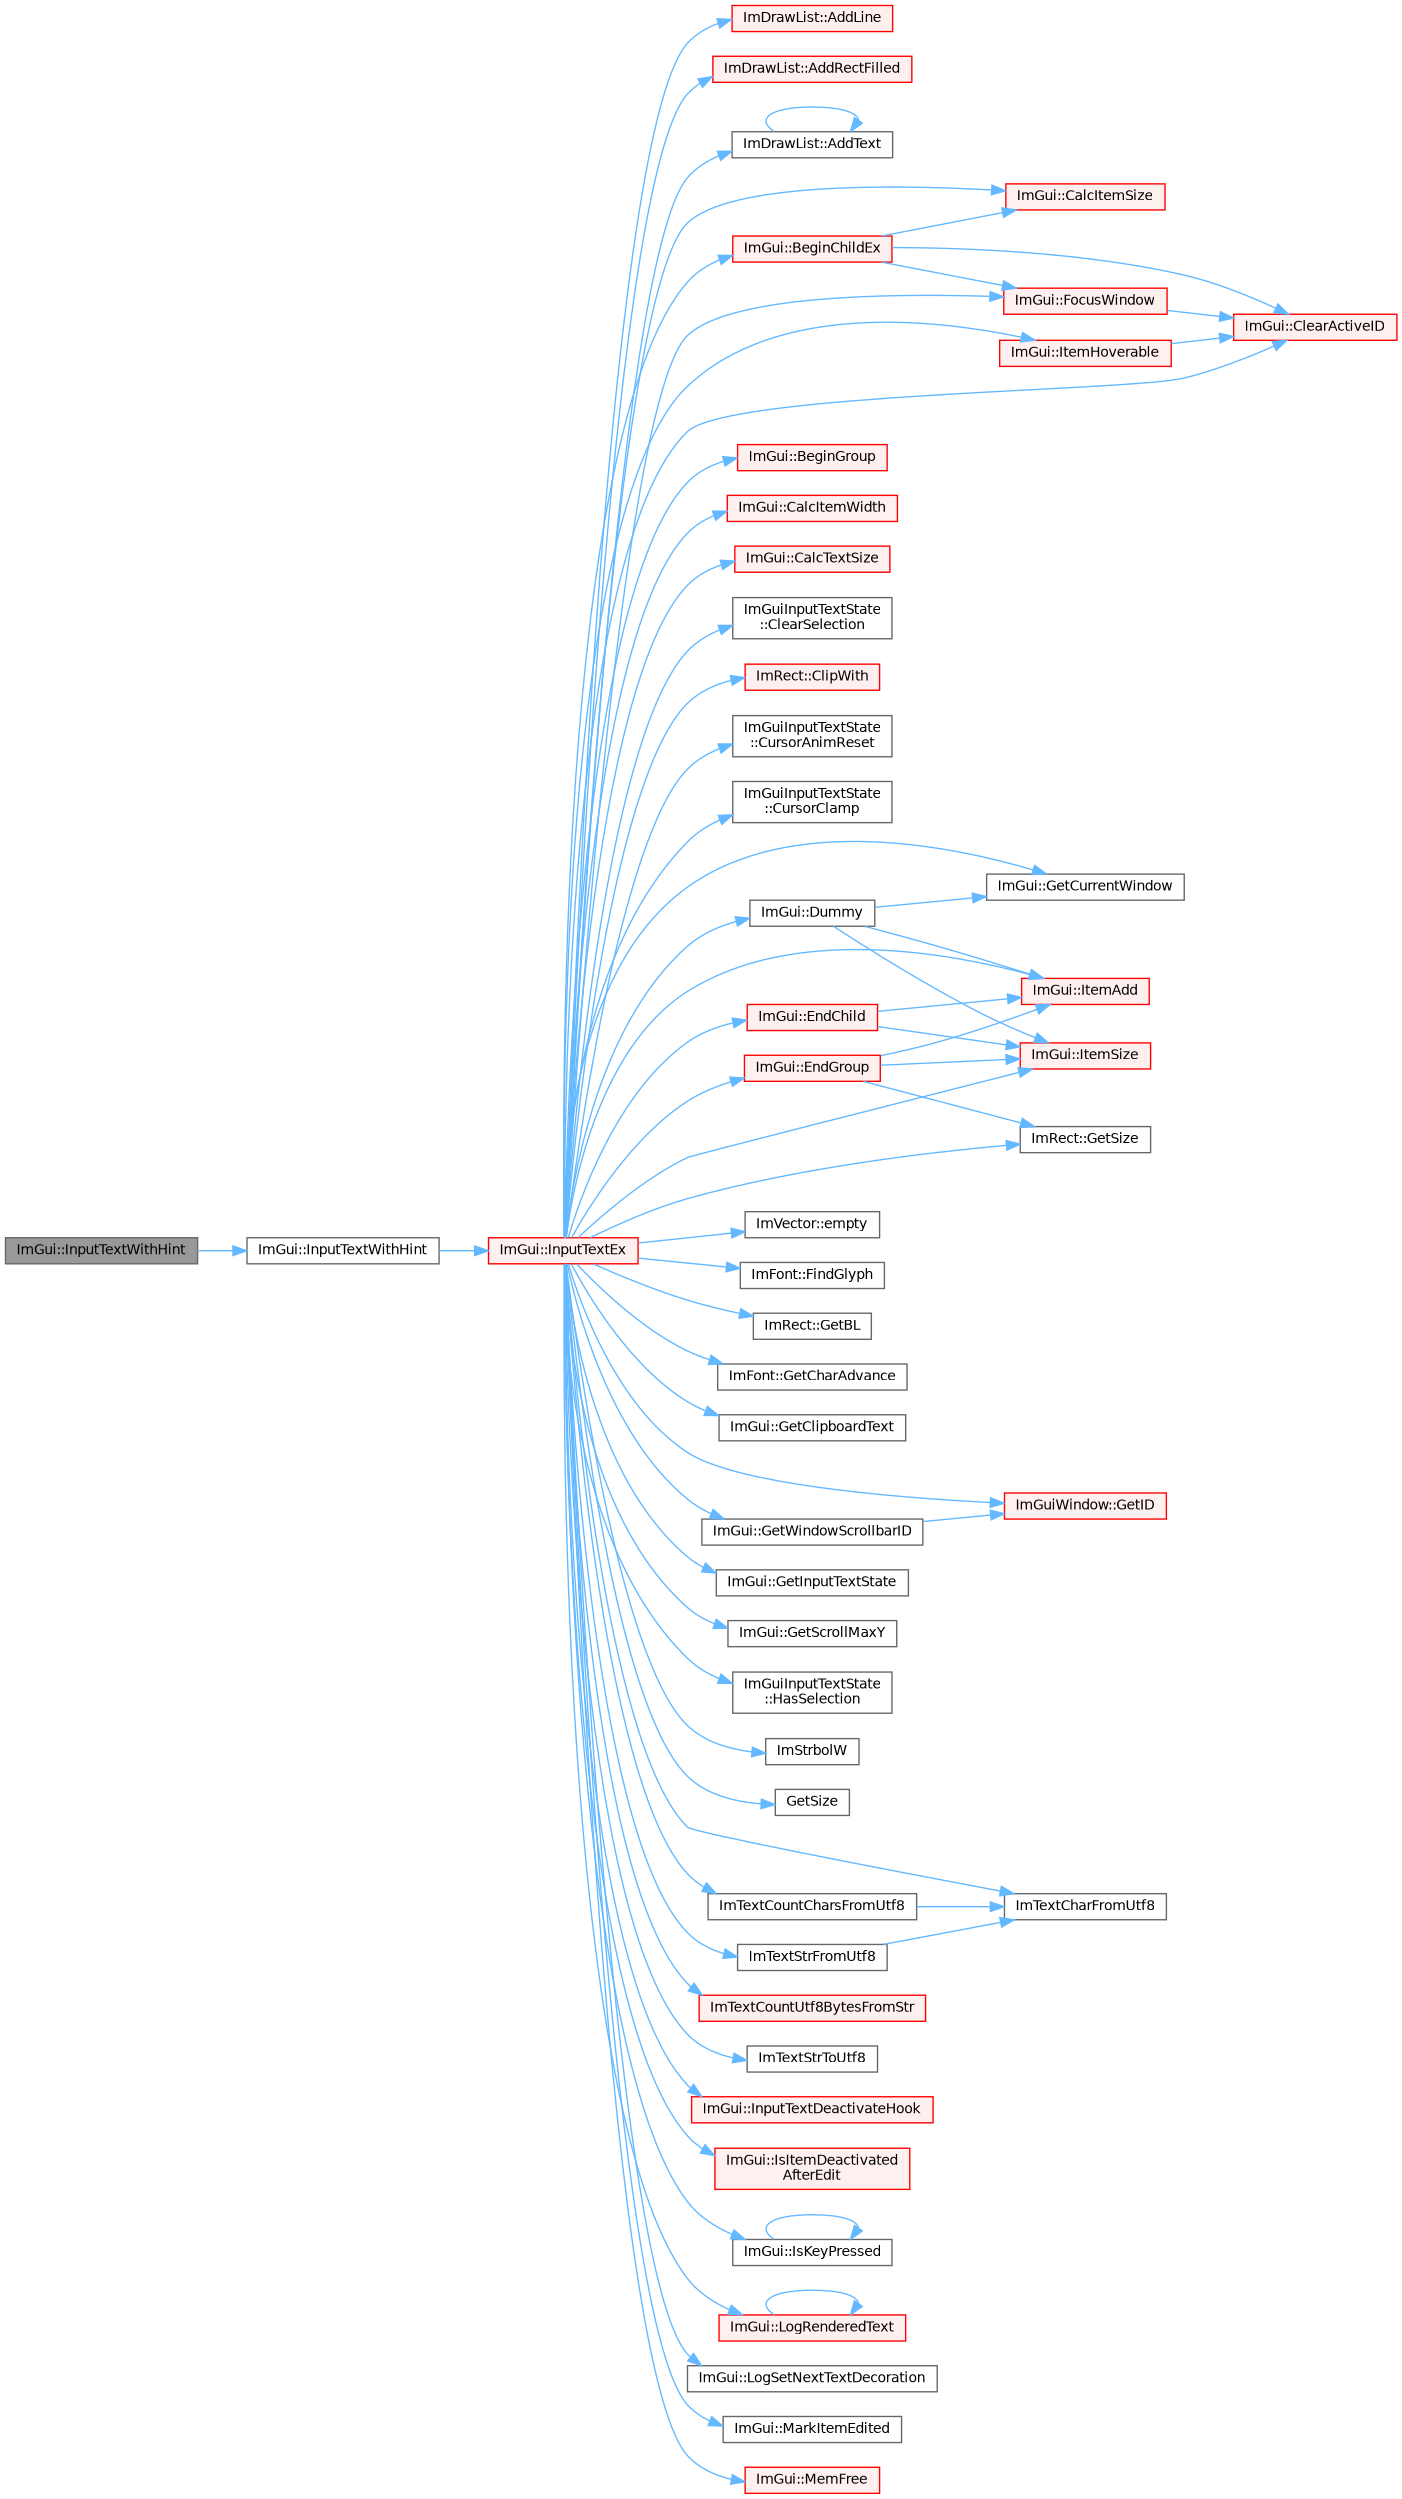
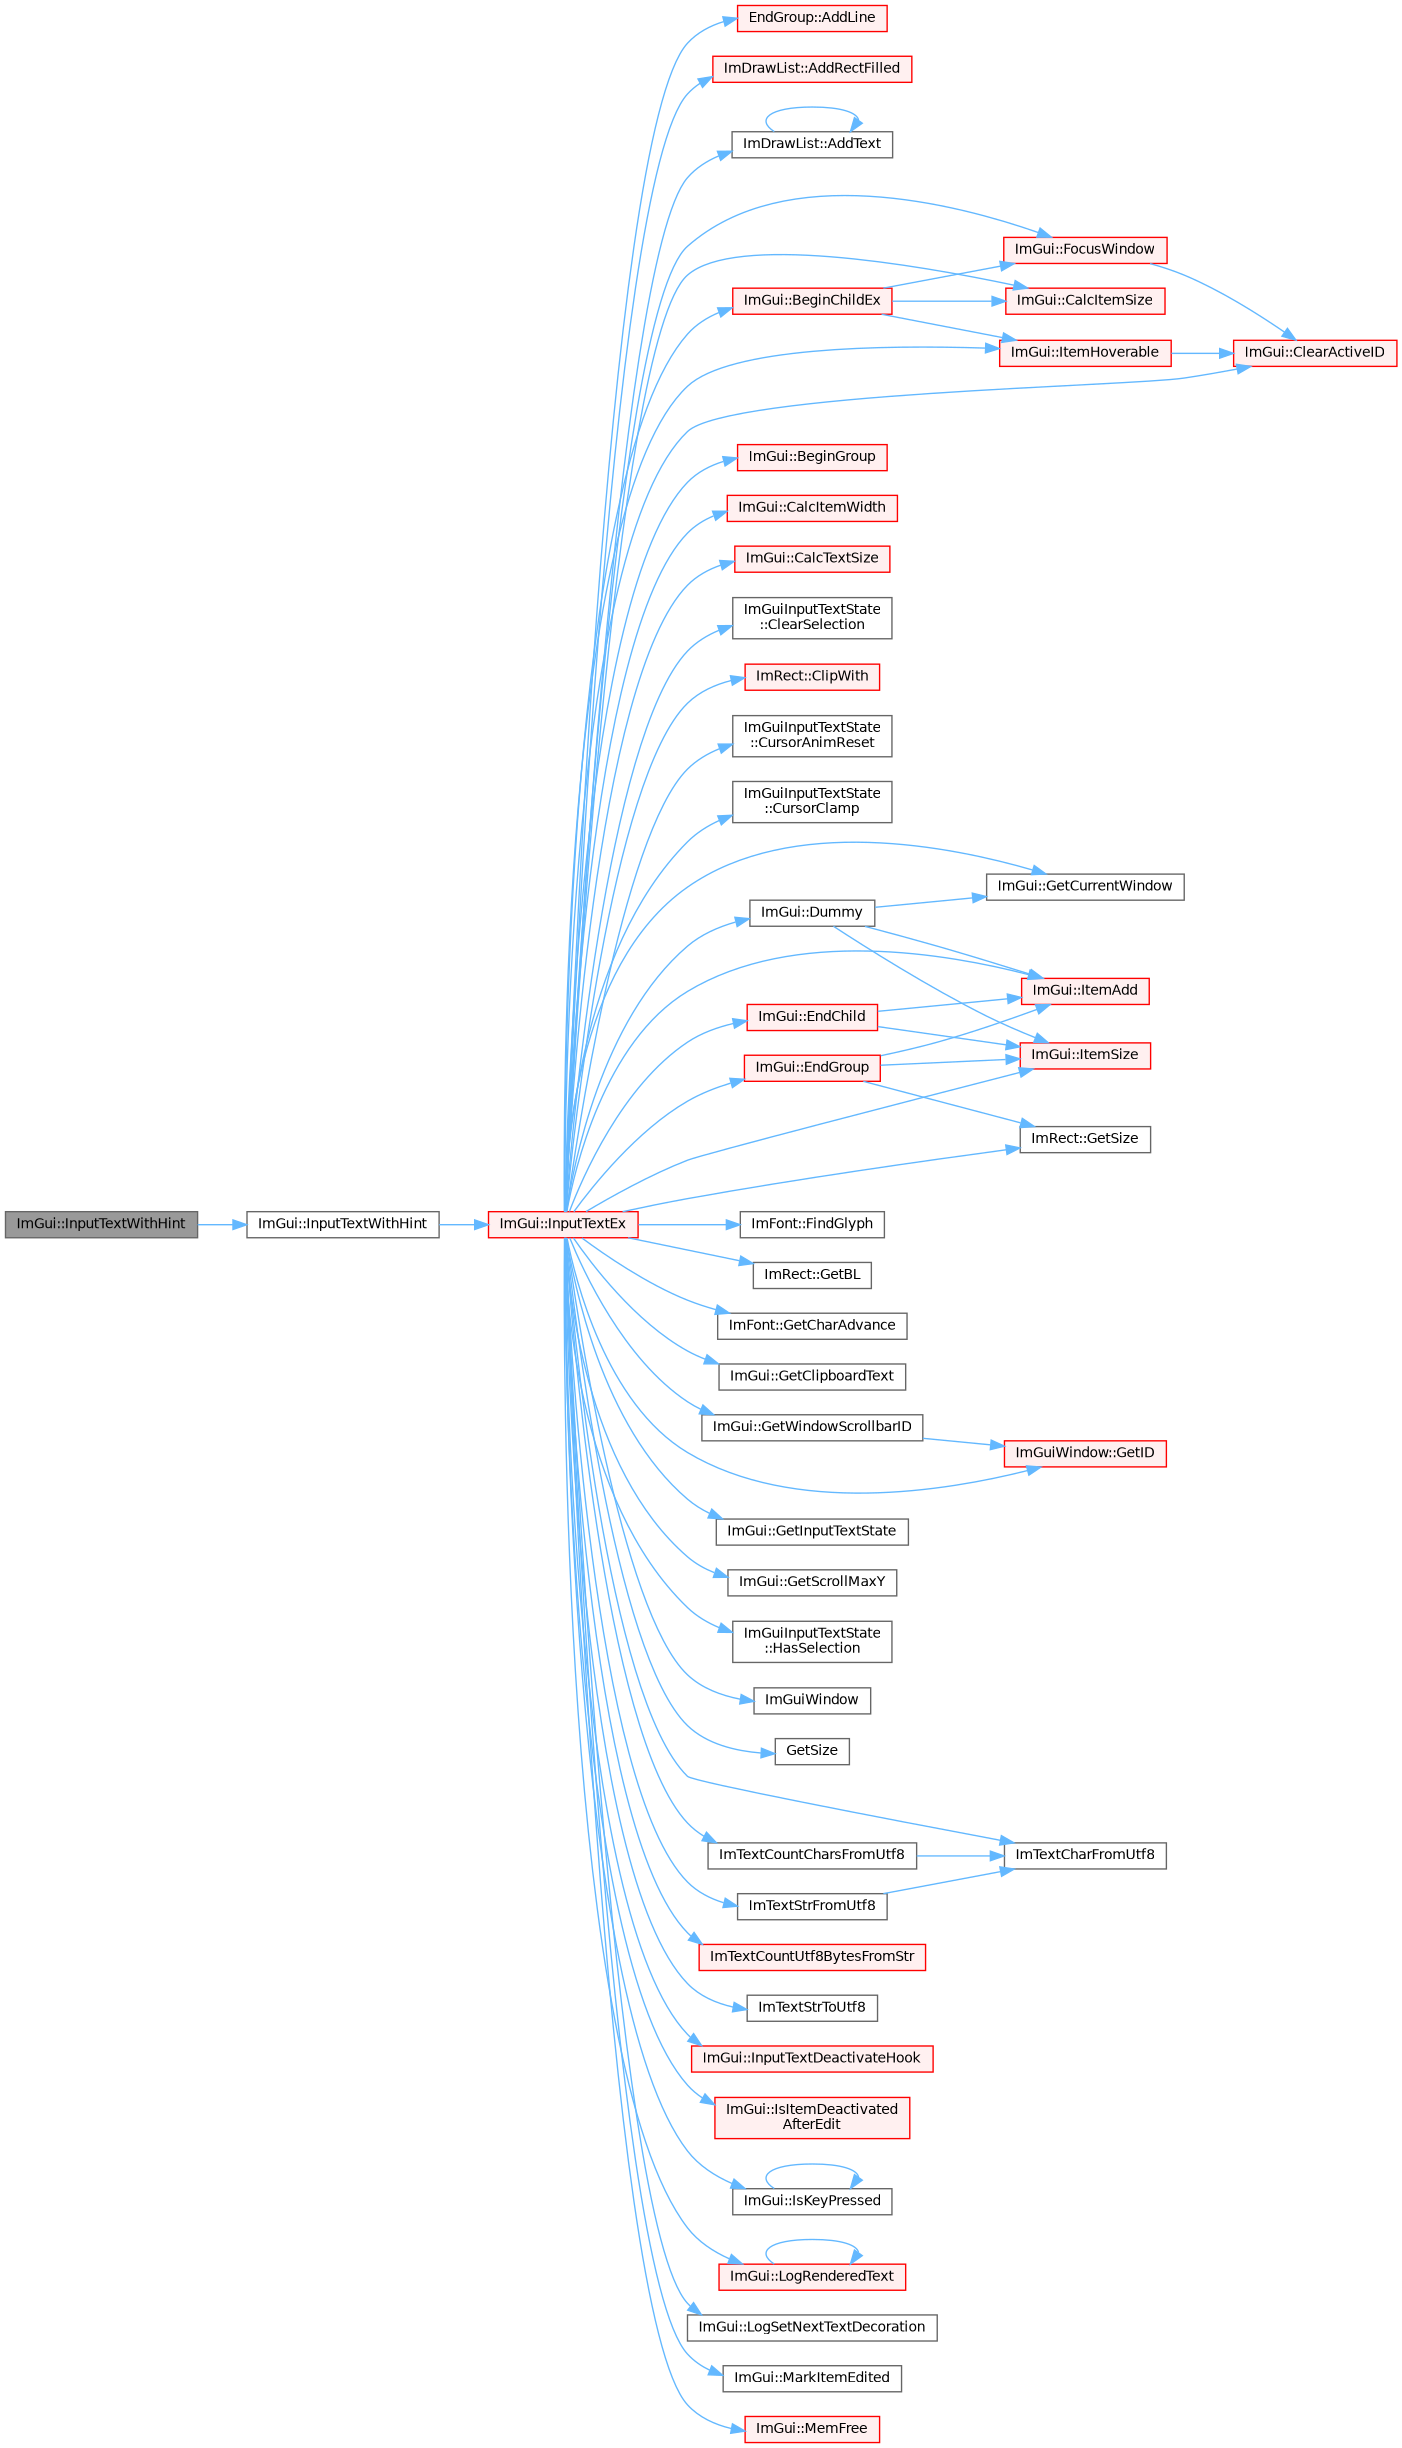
(812, 19) -> (812, 19)
(1087, 259) -> (942, 326)
(812, 1225) -> none
(812, 1752) -> (812, 1701)
